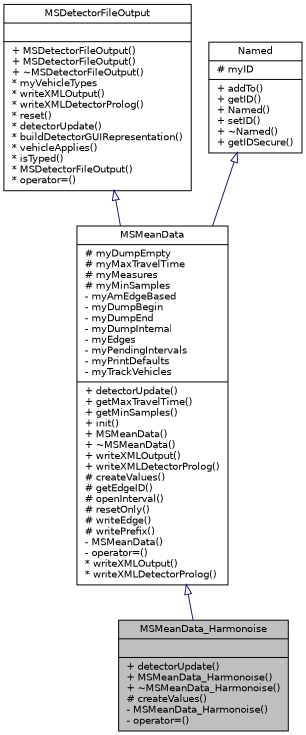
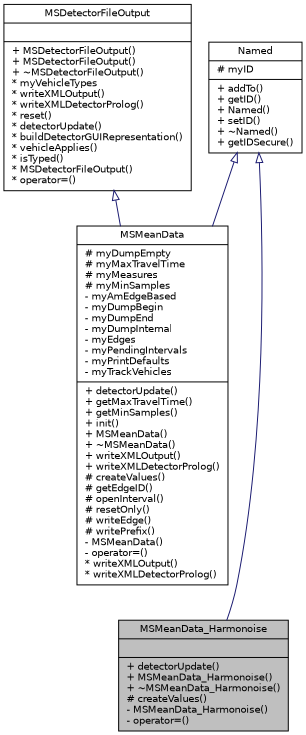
(191, 607) -> (259, 393)
